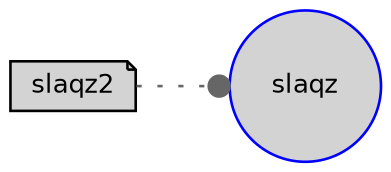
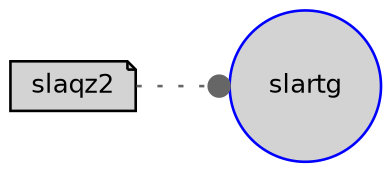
(305, 86) -> (305, 86)
